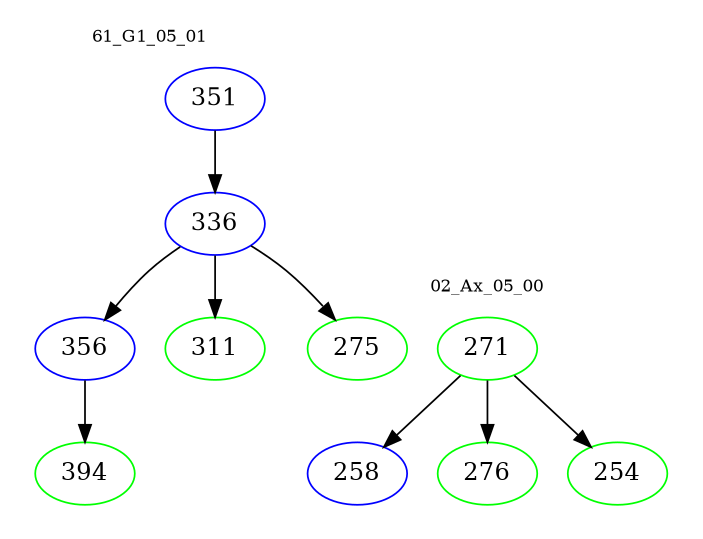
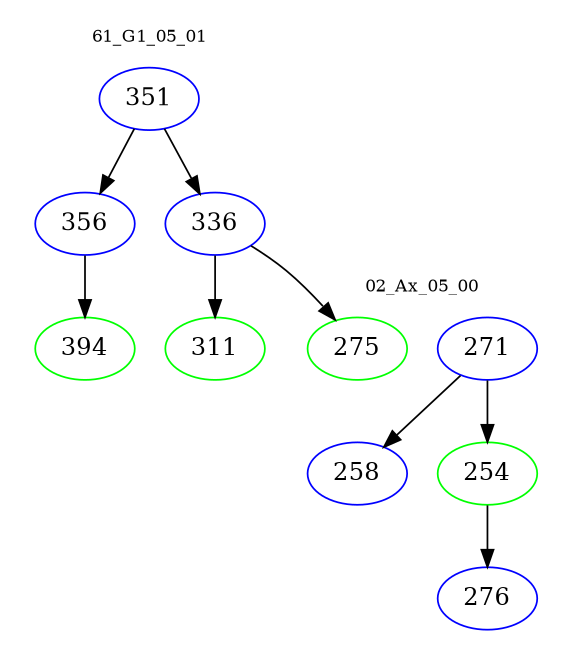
(146, 274) -> (121, 153)
(487, 349) -> (487, 349)
(487, 403) -> (487, 528)
(487, 474) -> (487, 598)
